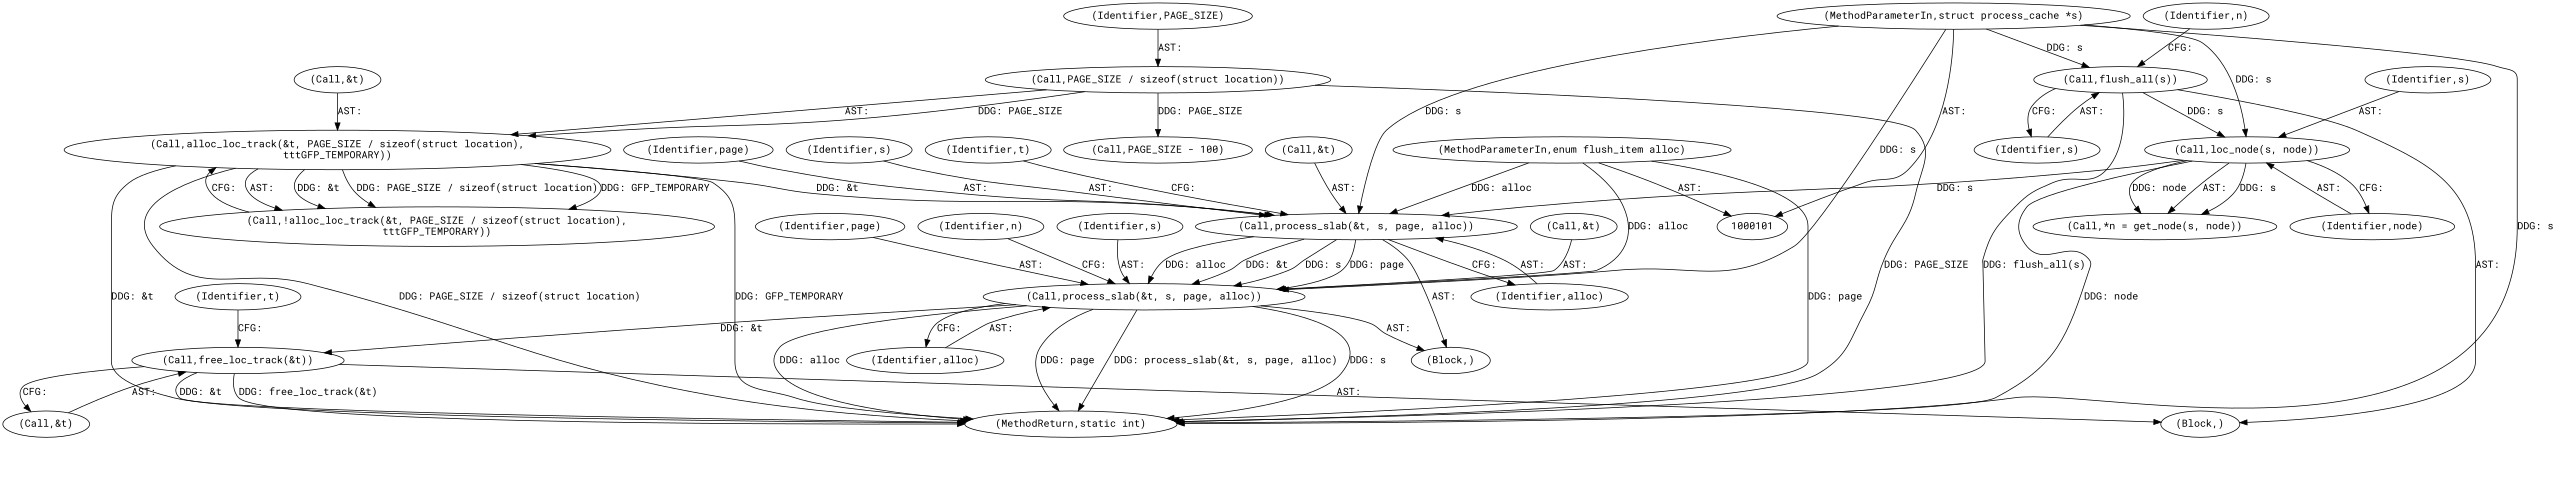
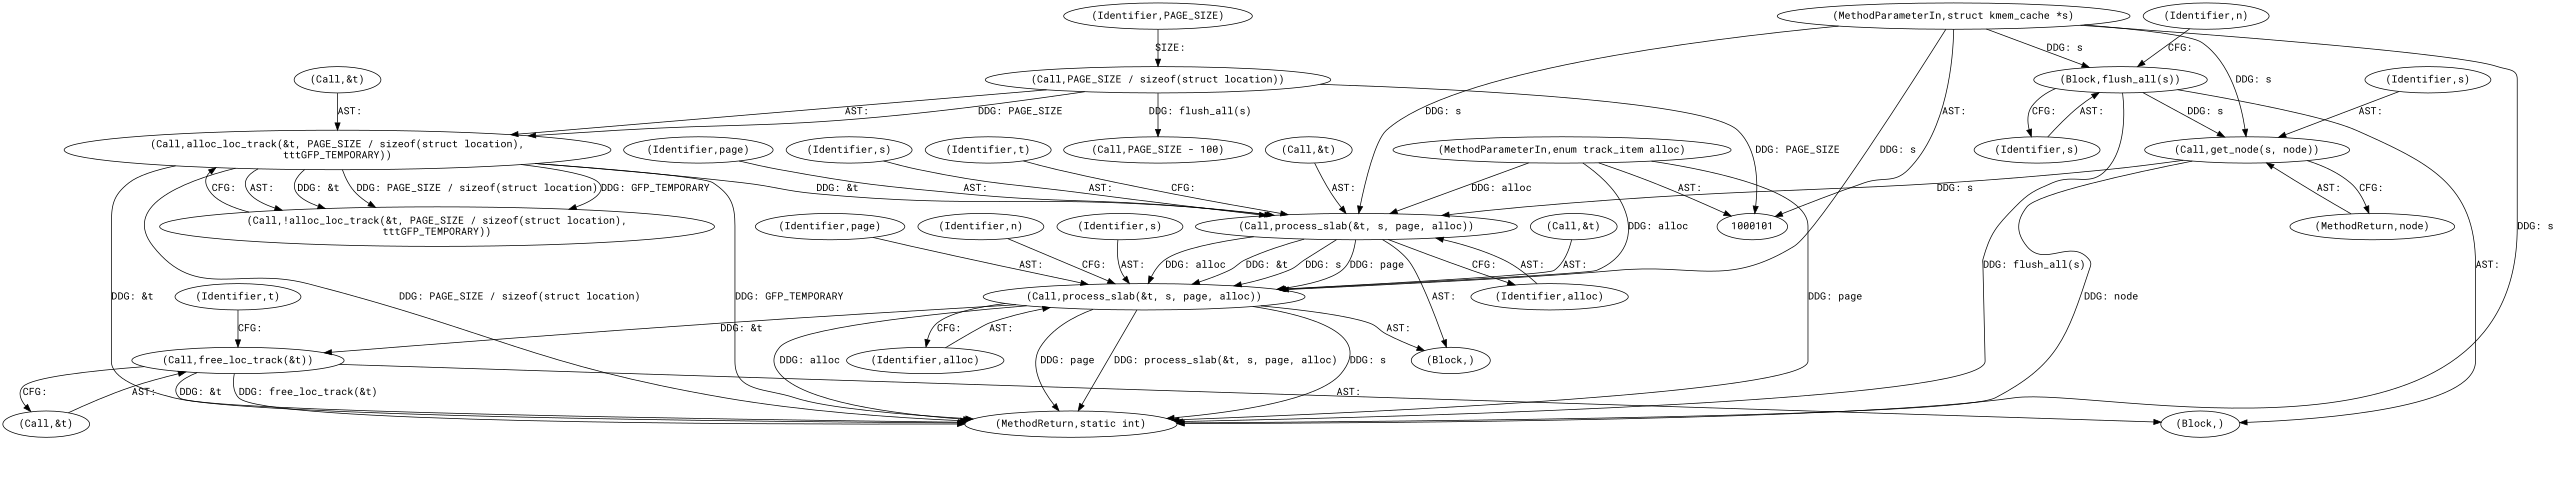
(1954, 16) -> (1954, 16)
(1173, 48) -> (1173, 48)
(2121, 80) -> (2121, 80)
(1200, 112) -> (1200, 112)
(1562, 150) -> (1562, 150)
(2247, 150) -> (2247, 150)
(2155, 227) -> none
(2372, 227) -> (2372, 227)
(1879, 273) -> (1571, 98)
